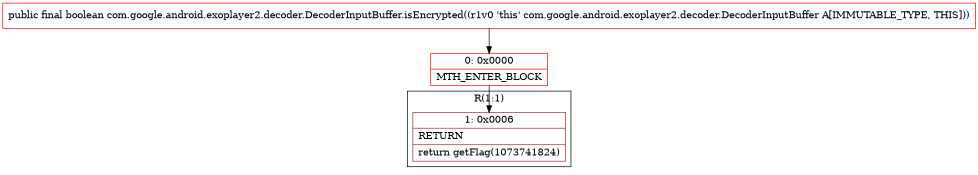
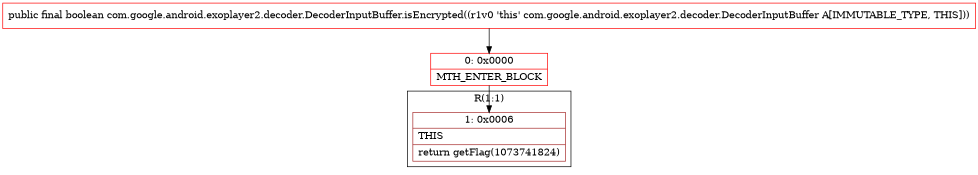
(441, 136) -> (431, 136)
